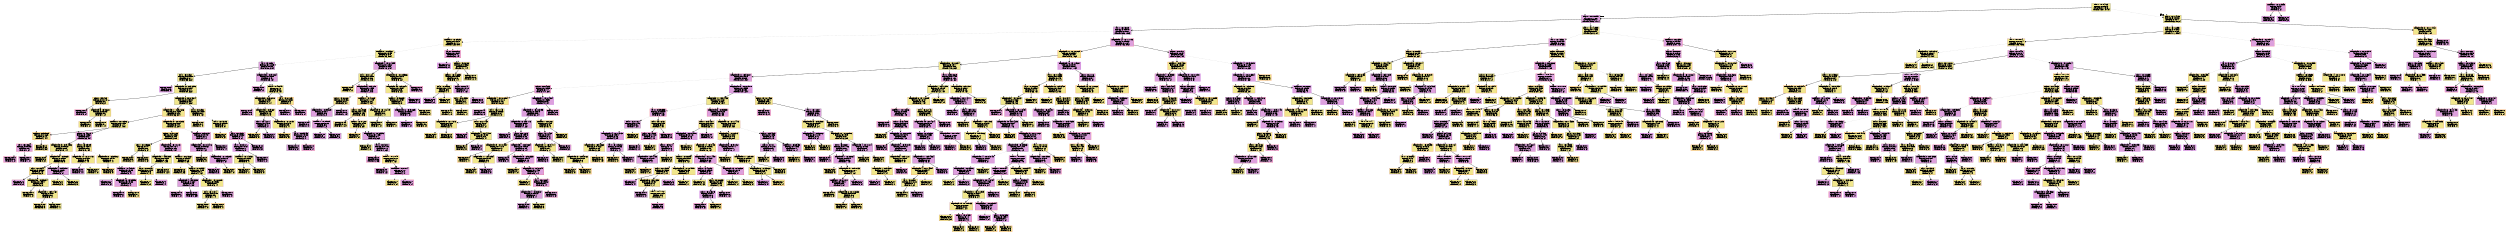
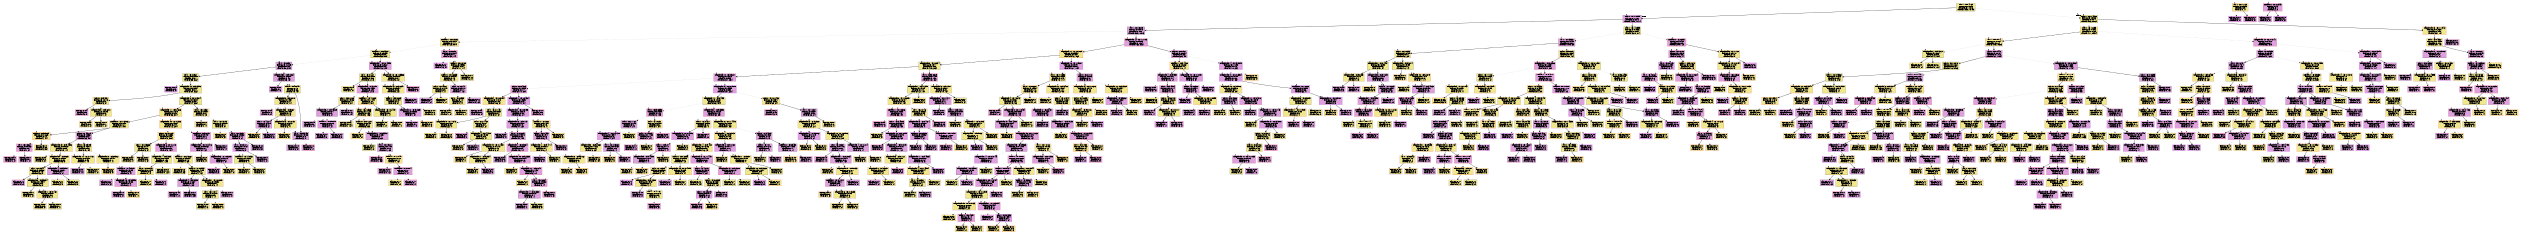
(280, 95) -> (300, 112)
(662, 130) -> (659, 130)
